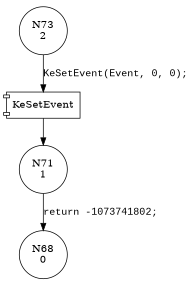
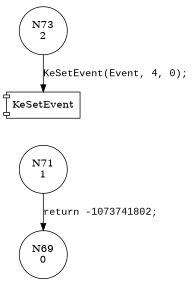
(116, 73) -> (116, 73)
(43, 128) -> none
(43, 255) -> (43, 255)
